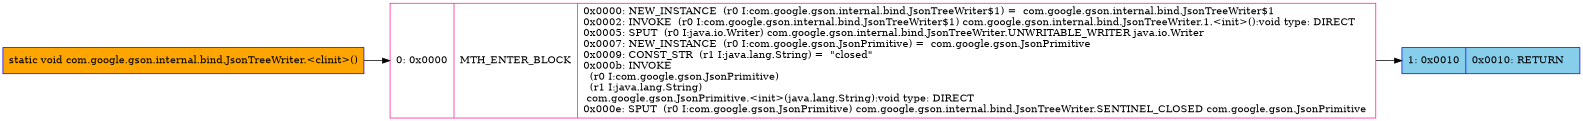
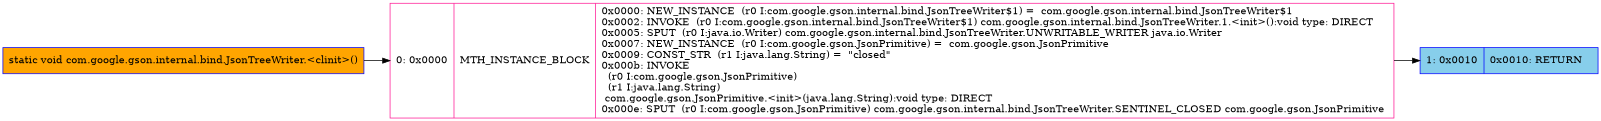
(516, 60) -> (525, 60)
